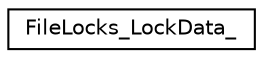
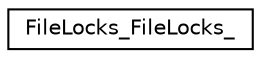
(132, 29) -> (131, 29)
